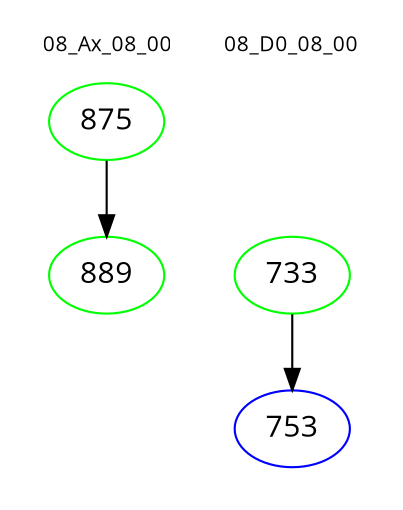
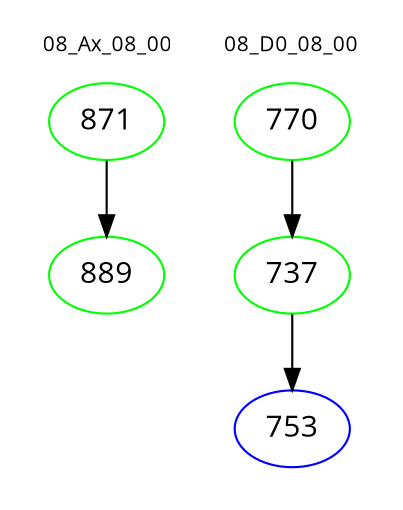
(107, 122) -> (107, 122)
none -> (292, 122)
(292, 275) -> (292, 275)
